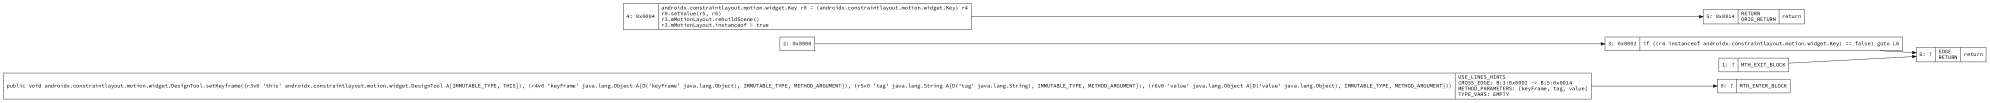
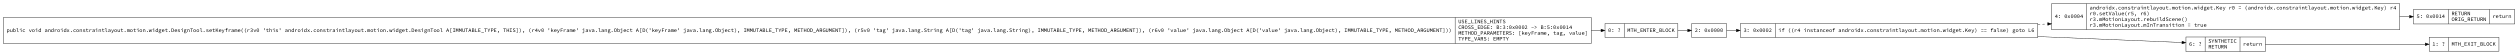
none -> (2043, 24)
(715, 25) -> (2148, 25)
none -> (1683, 30)
(1945, 52) -> (2223, 41)
(1851, 60) -> (2345, 44)
